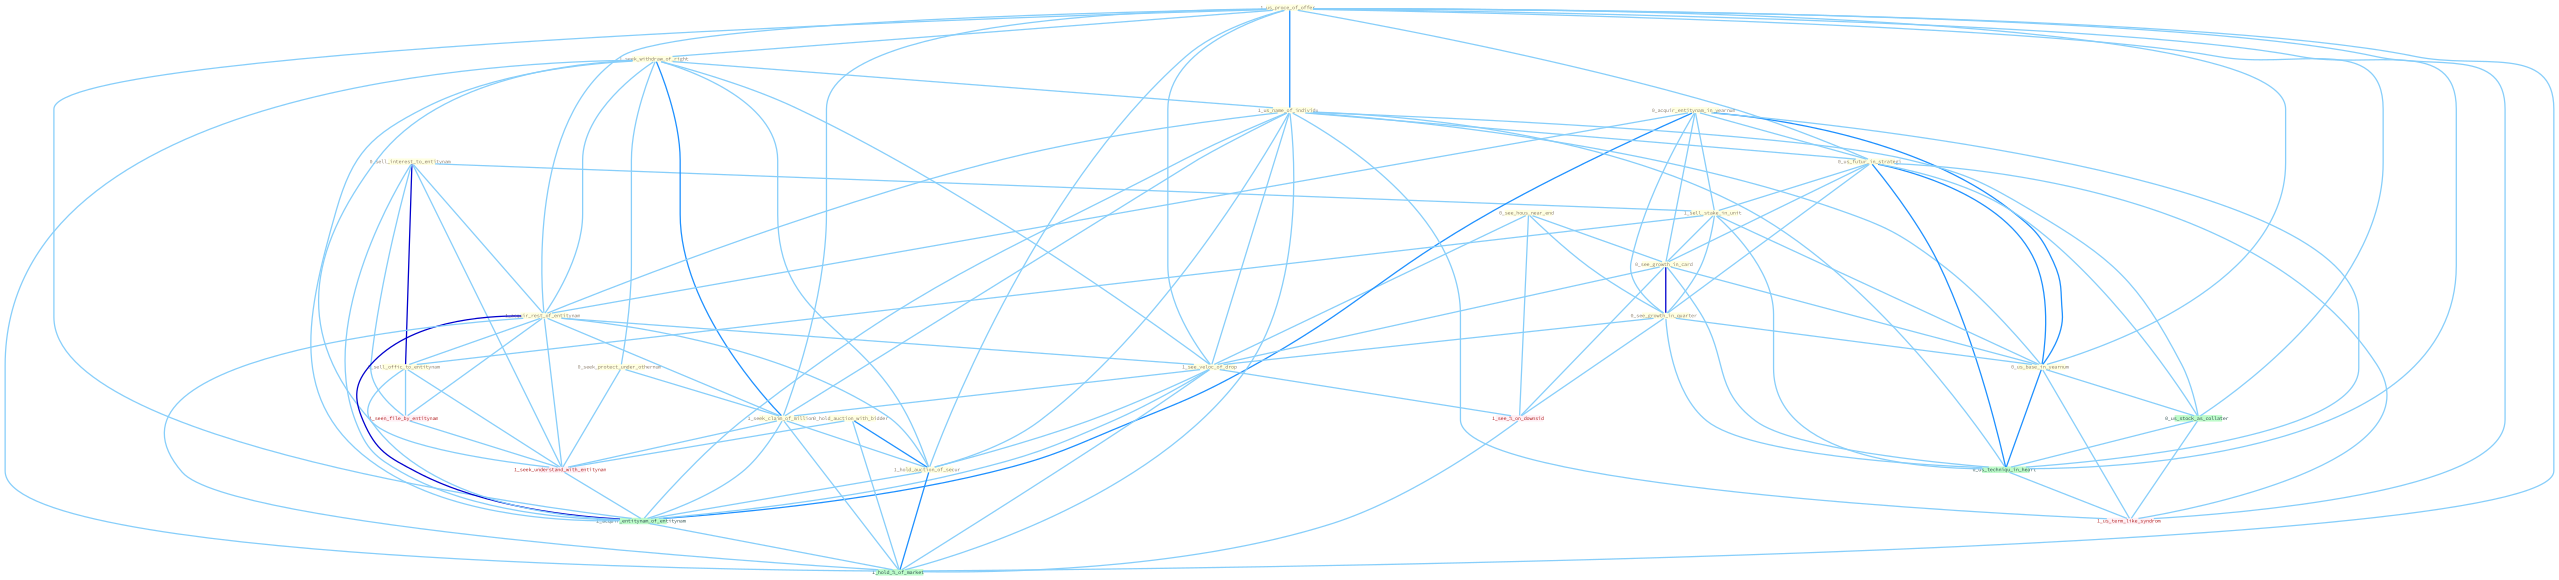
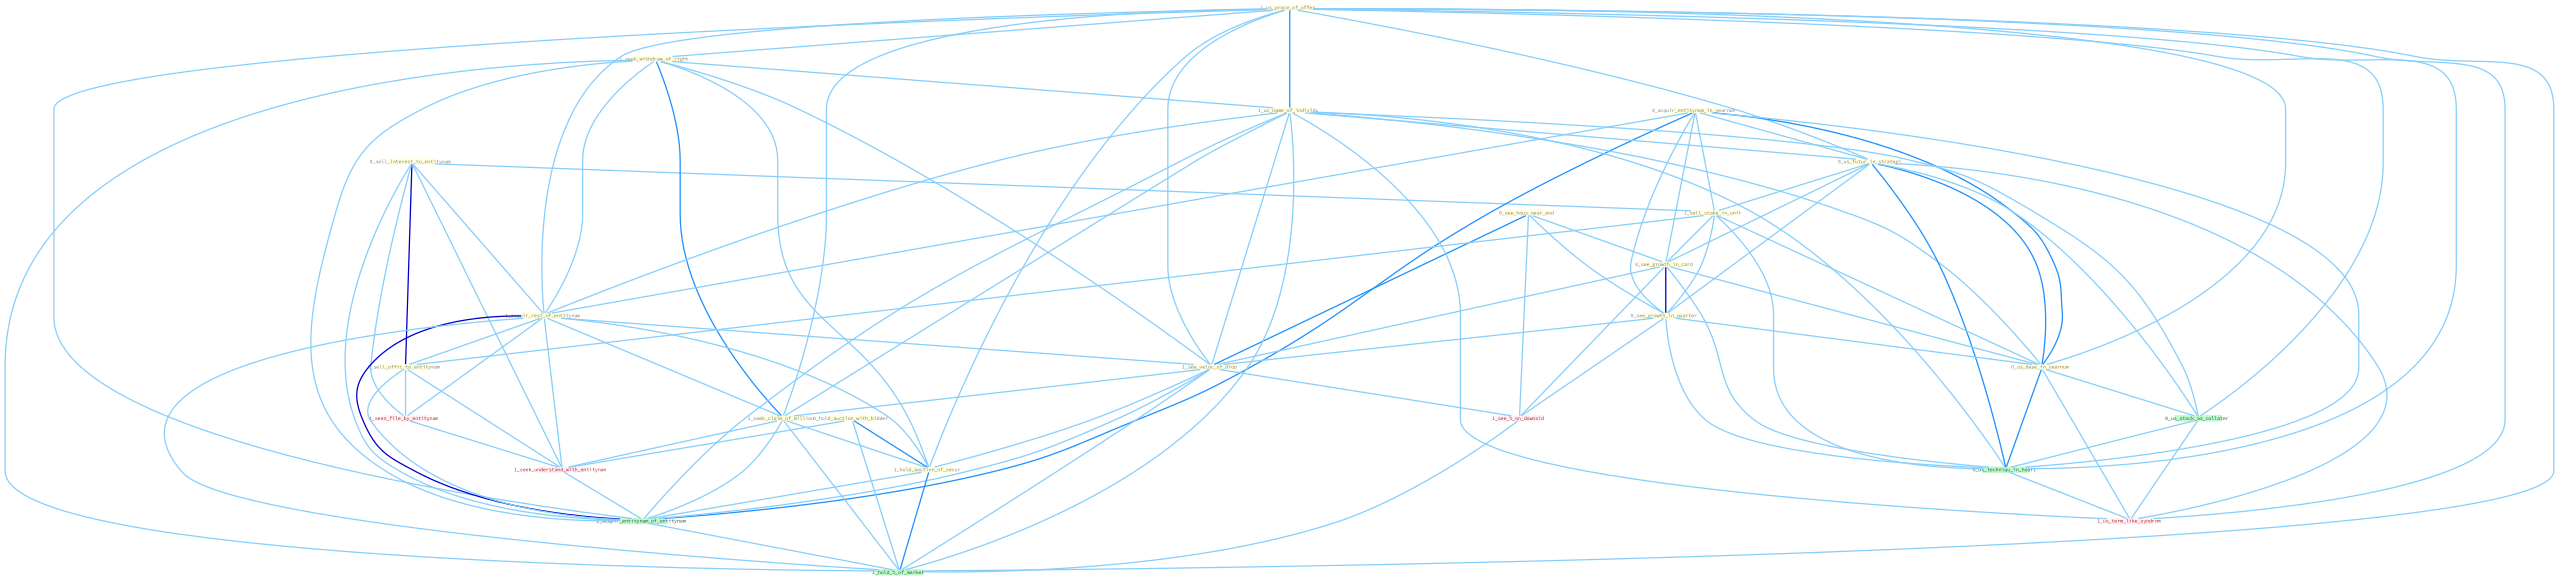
(345, 209) -> none
(1417, 268) -> (1417, 268)
(1133, 333) -> none
(621, 367) -> none
